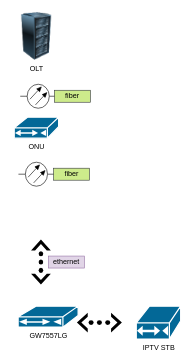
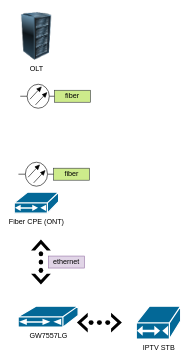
(36, 128) -> none
none -> (36, 203)
